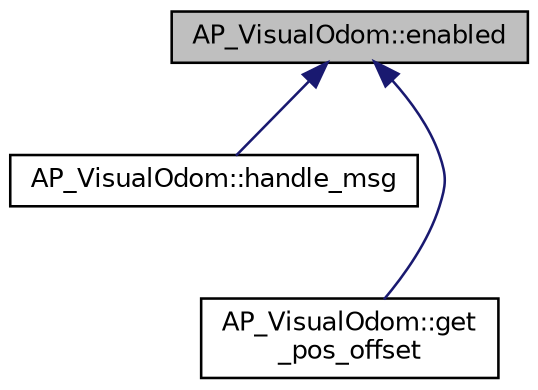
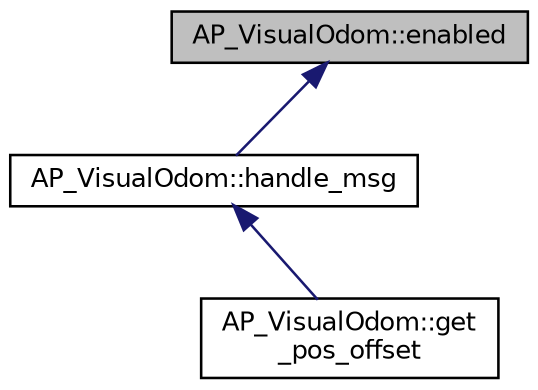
(444, 191) -> (284, 262)
